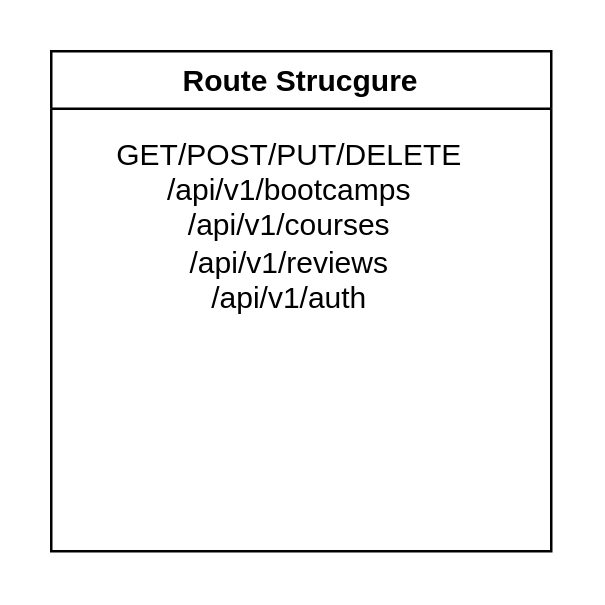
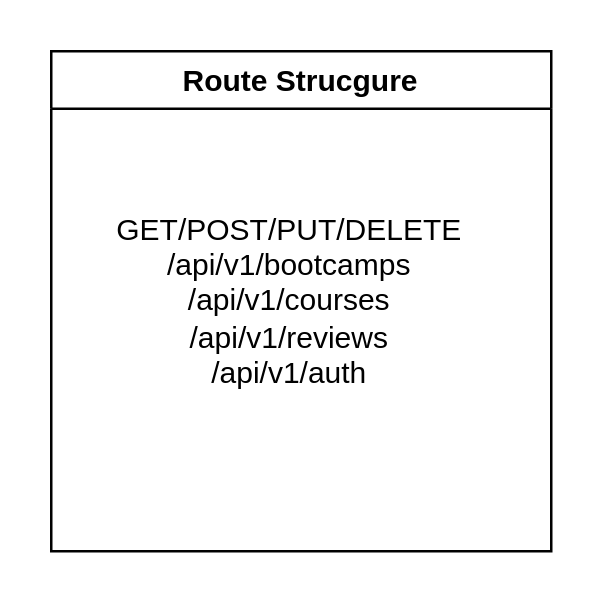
(289, 226) -> (289, 301)
